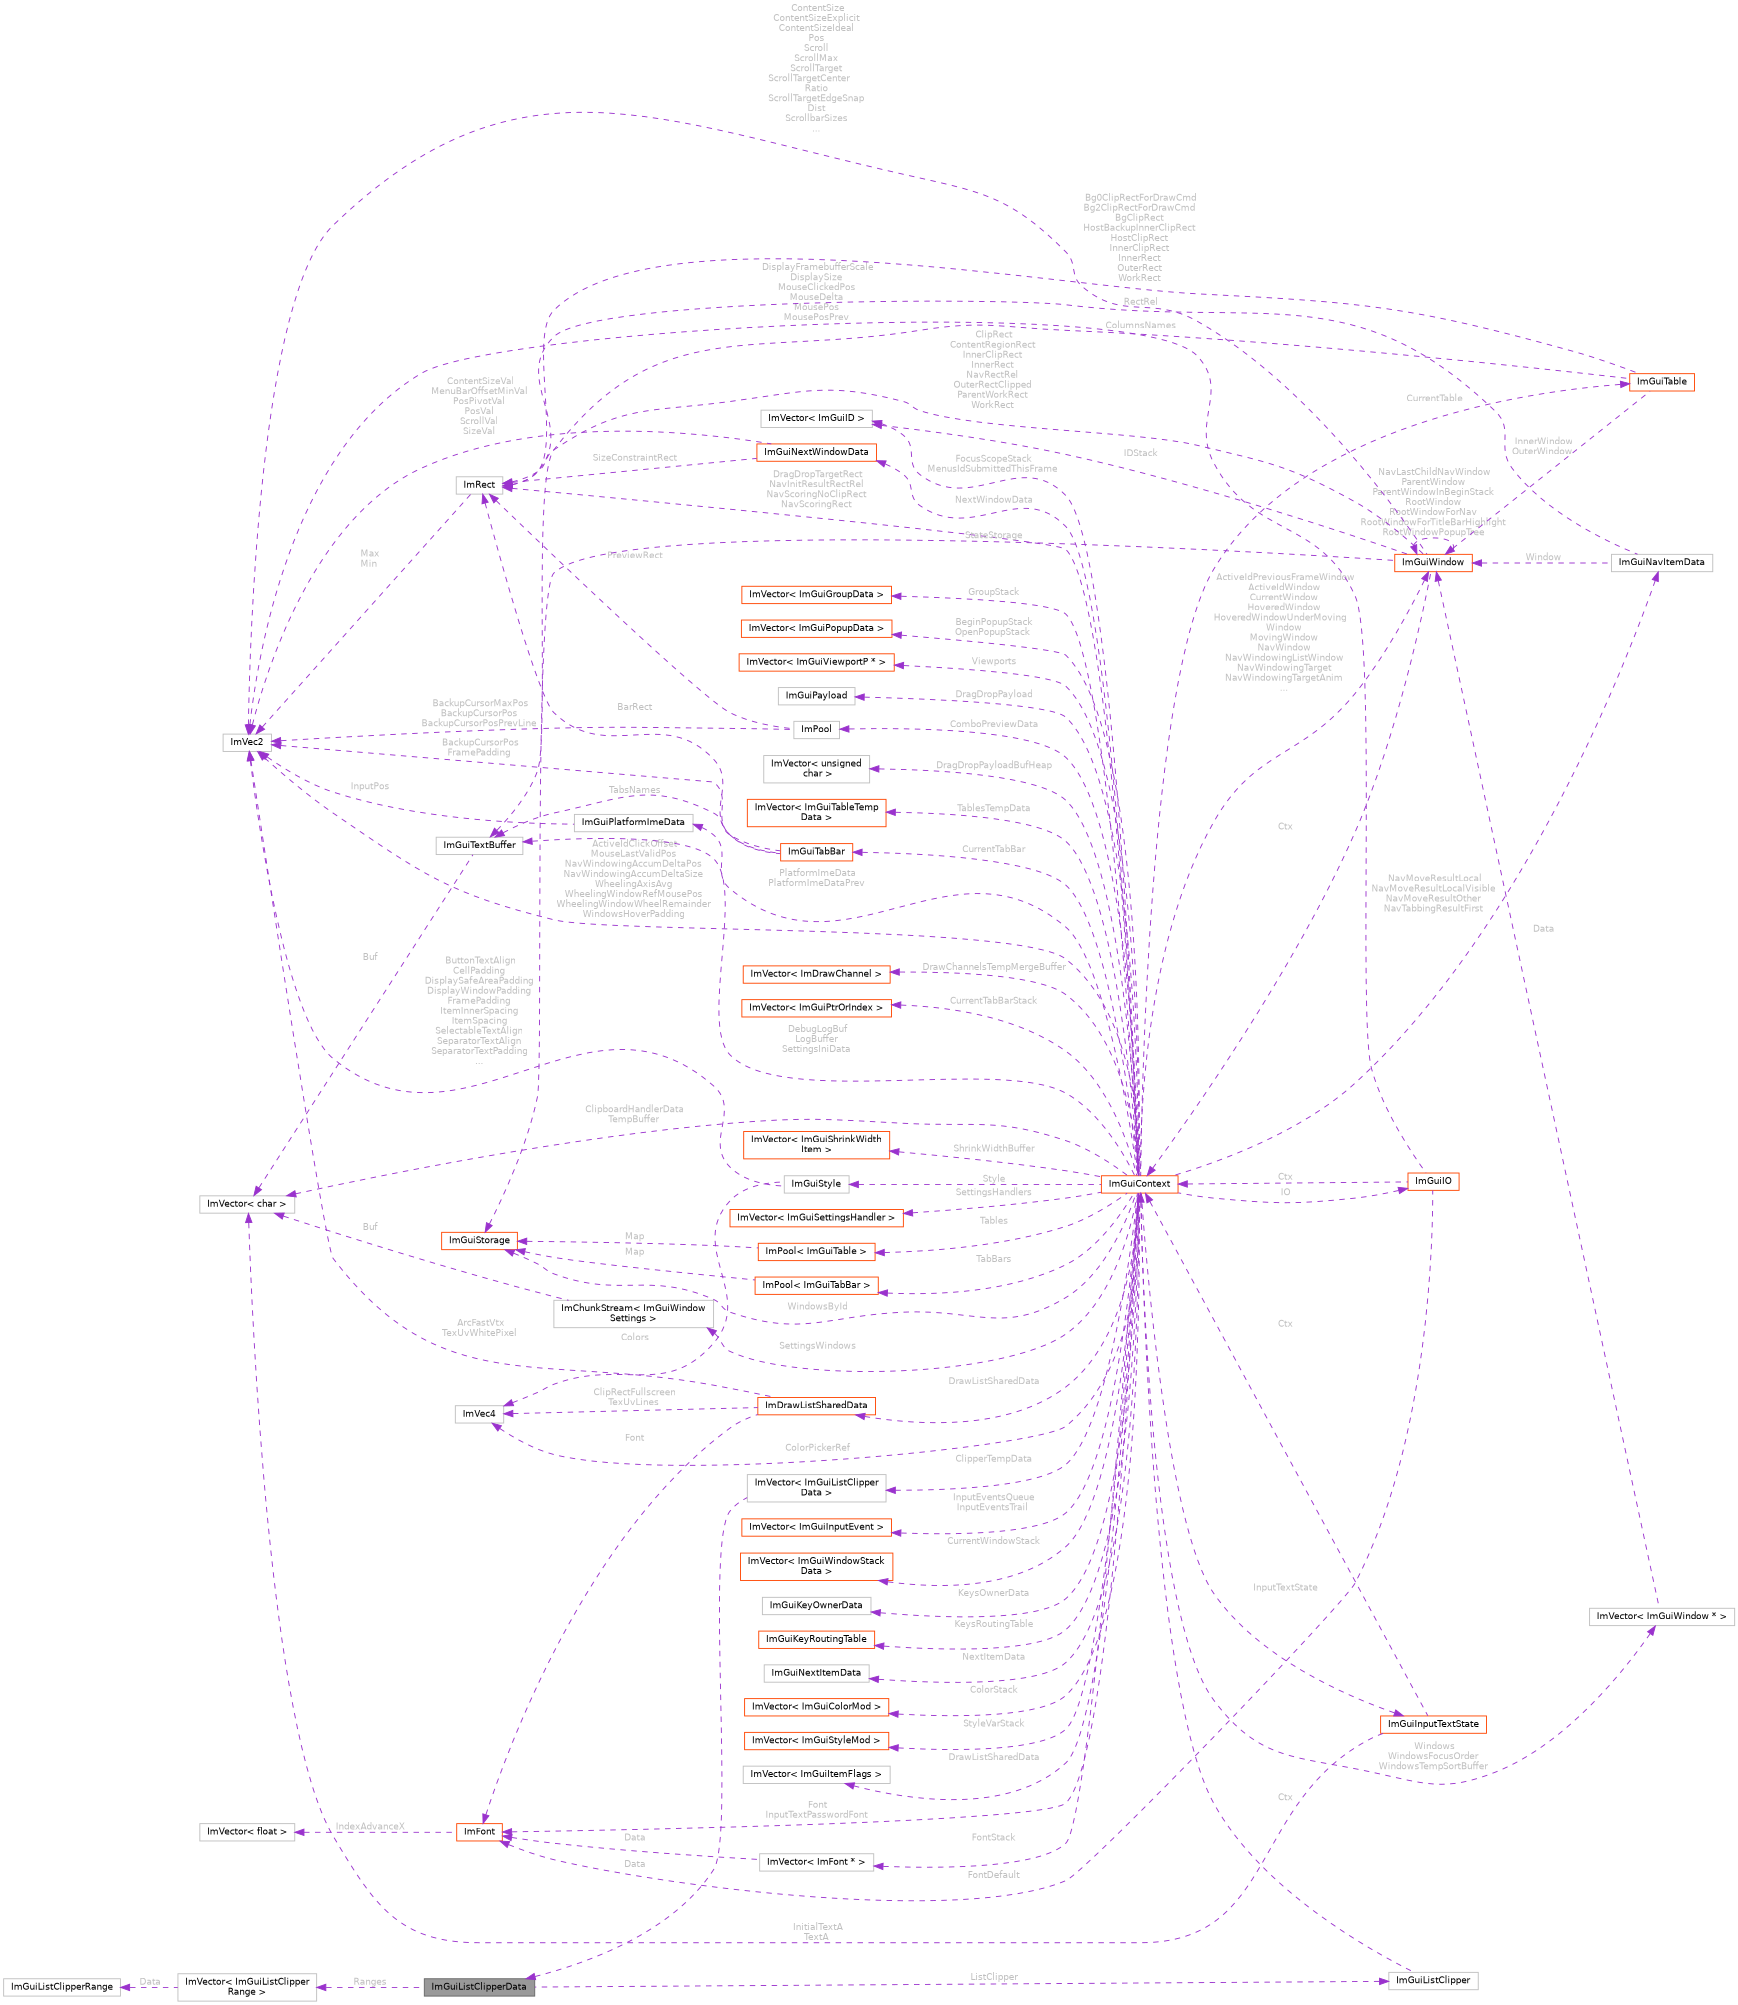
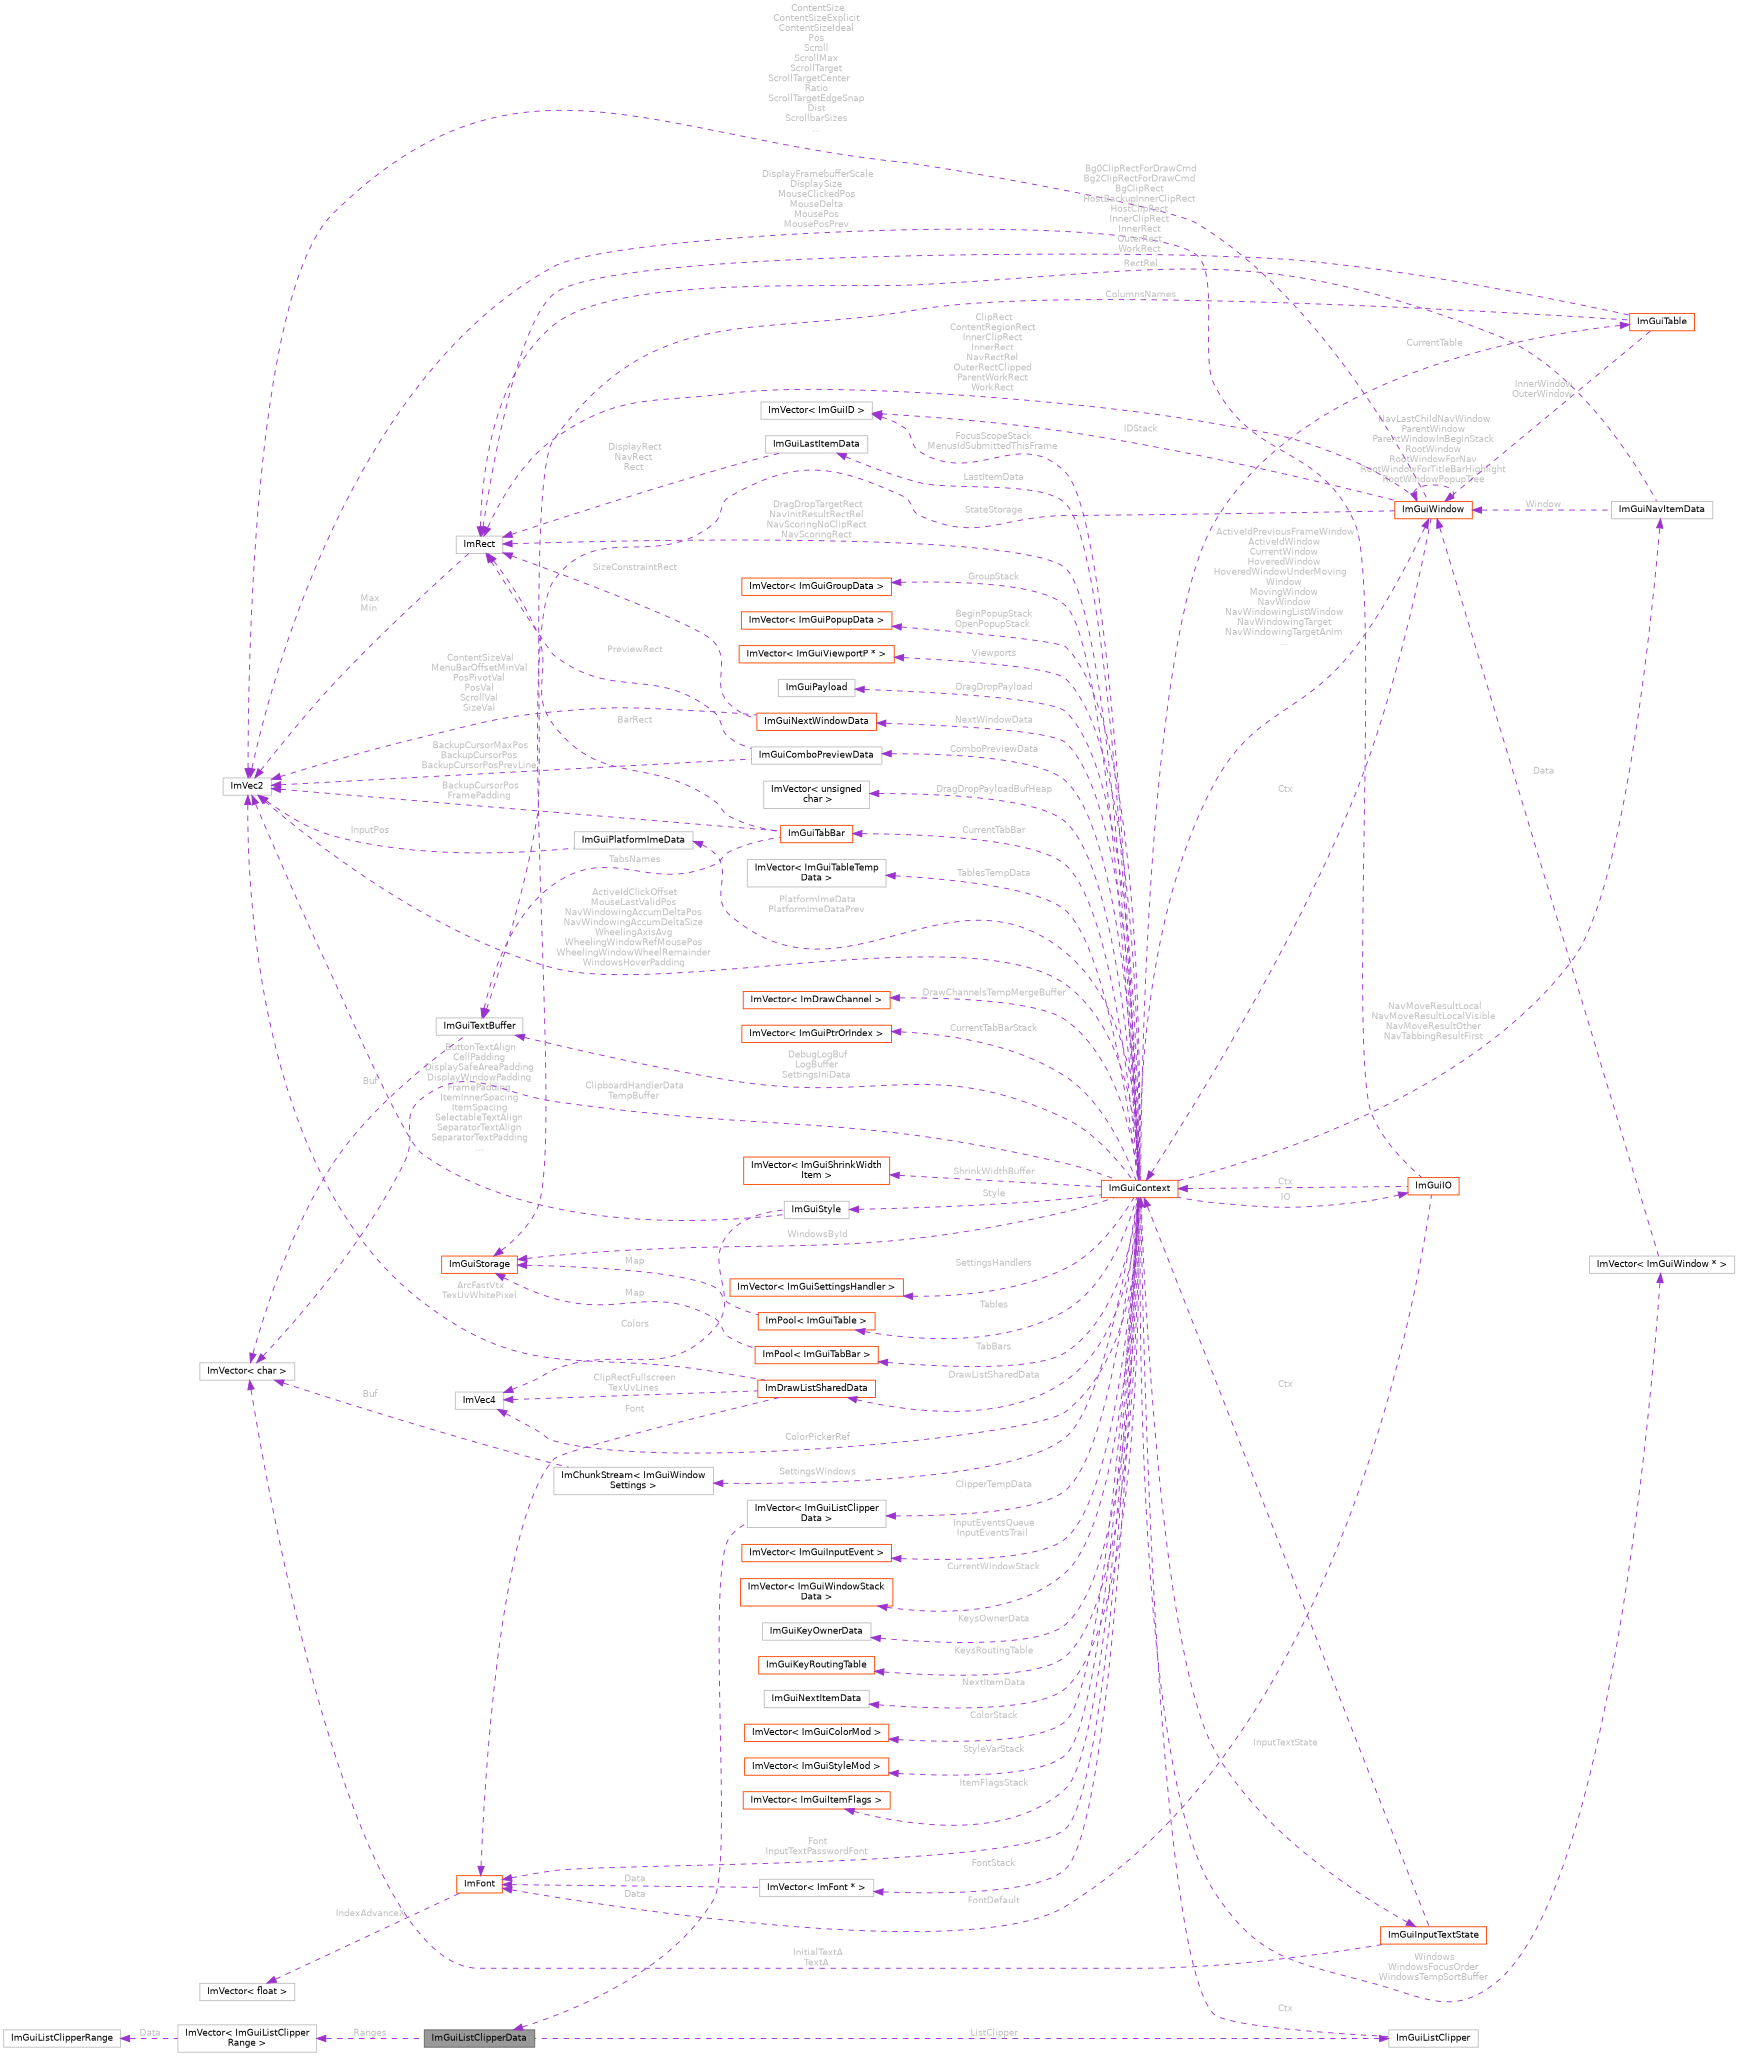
none -> (817, 444)
(817, 730) -> (817, 756)
(817, 813) -> (817, 873)
(993, 1758) -> (993, 1783)
(817, 1775) -> (817, 1800)
